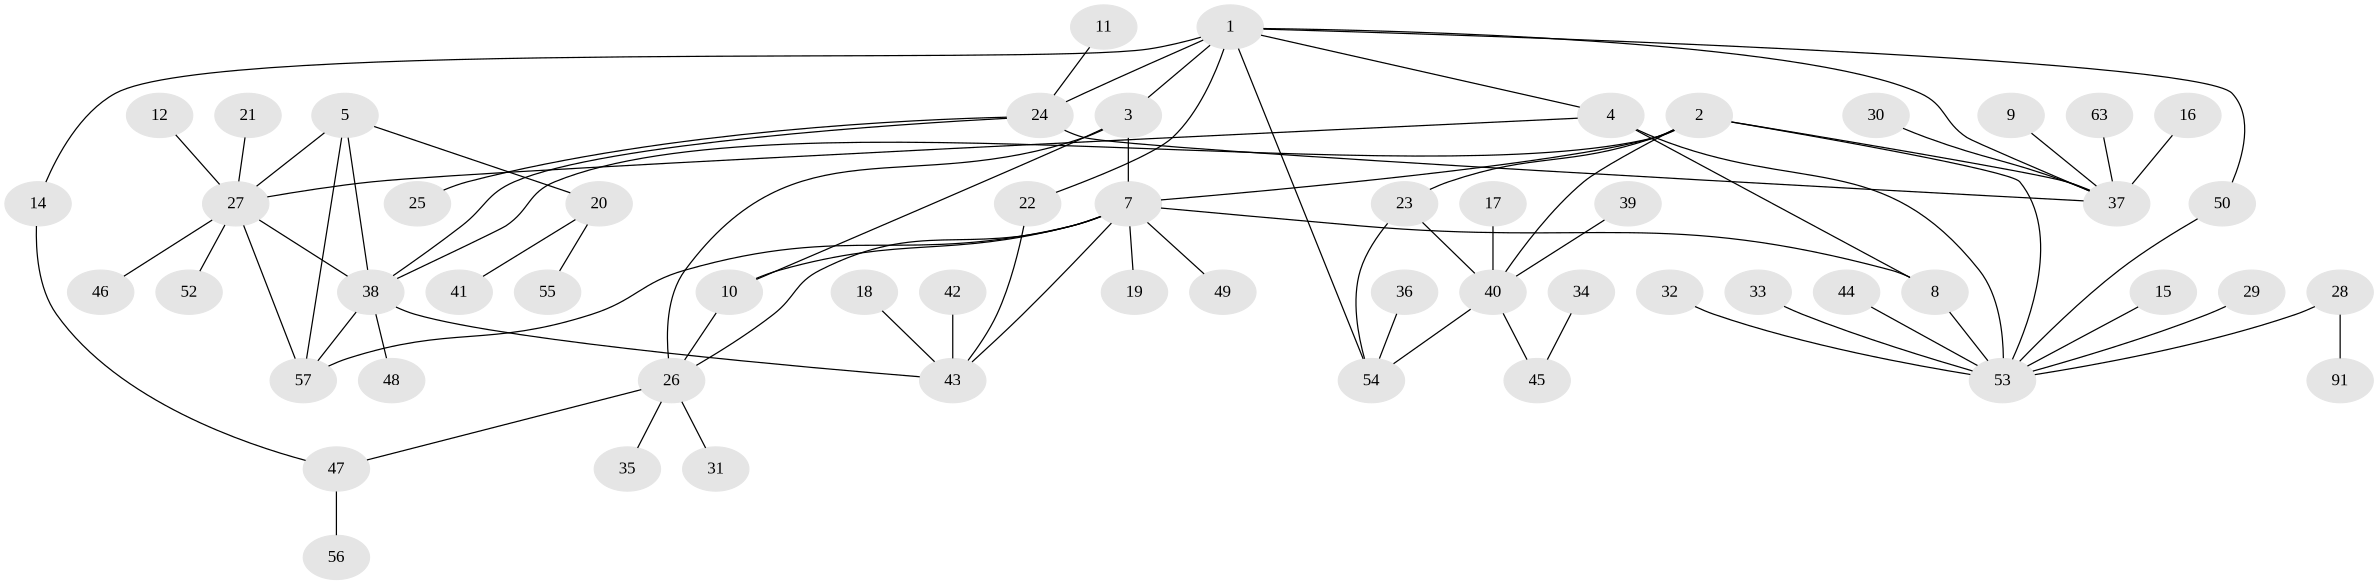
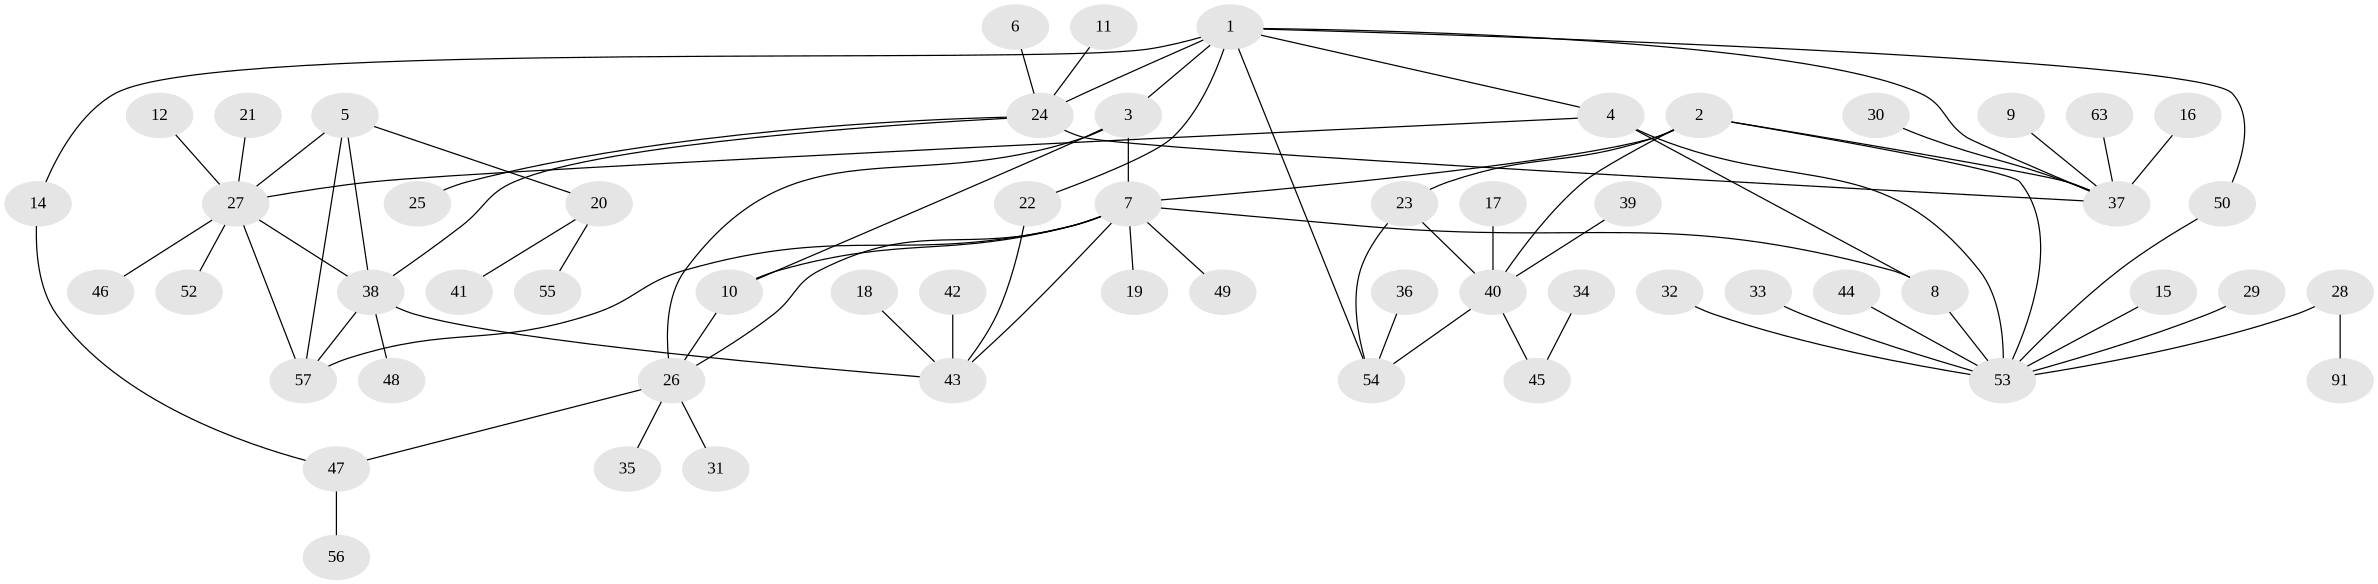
none -> (1015, 27)
(889, 143) -> none
